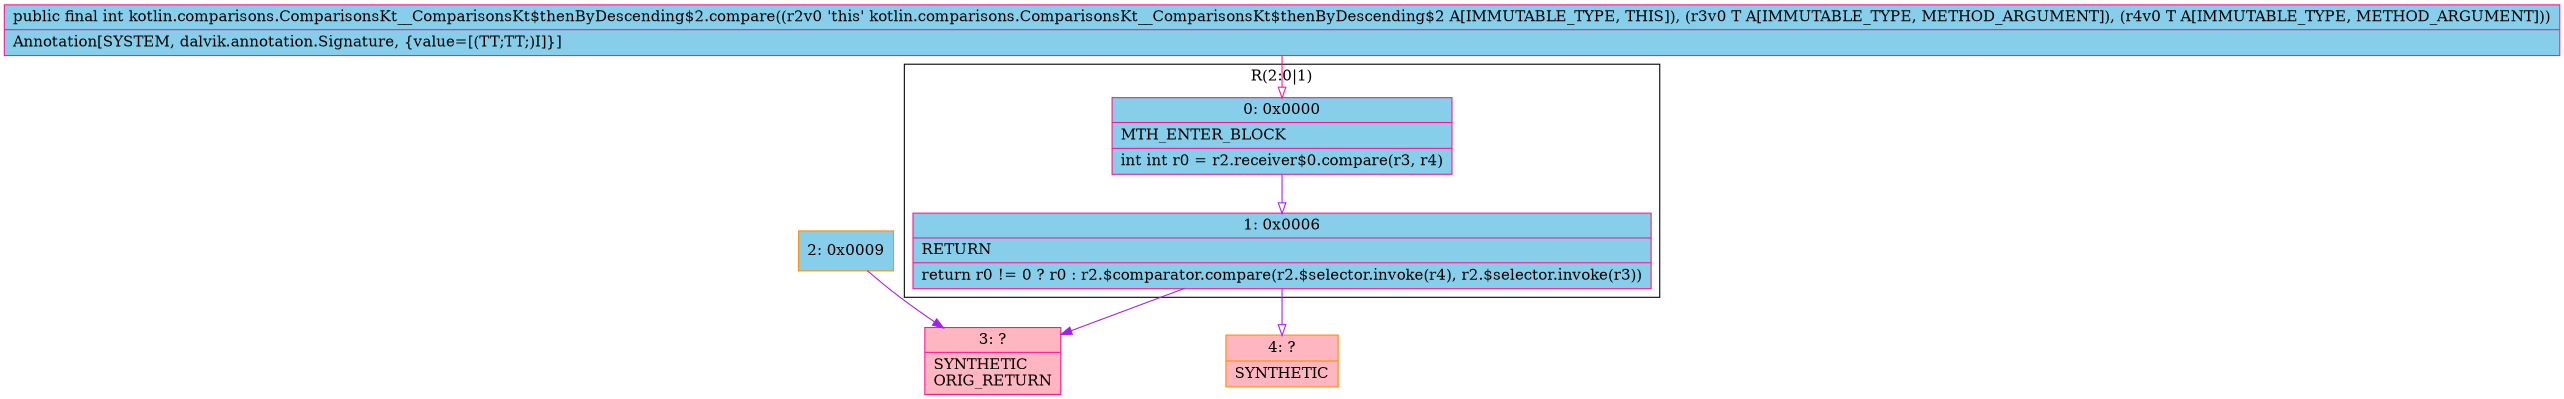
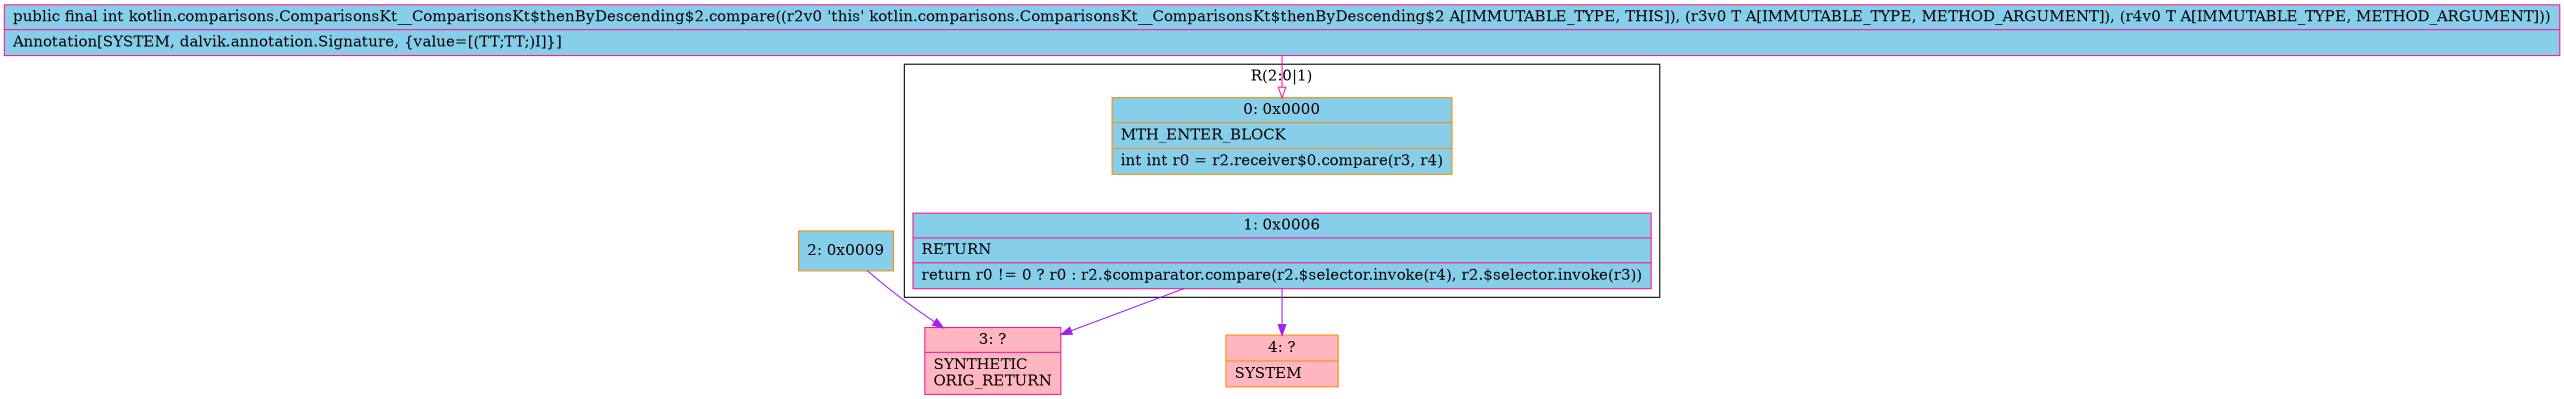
(1282, 136) -> (1282, 136)
(1282, 188) -> none
(1282, 306) -> (1282, 306)
(1282, 373) -> (1269, 373)
